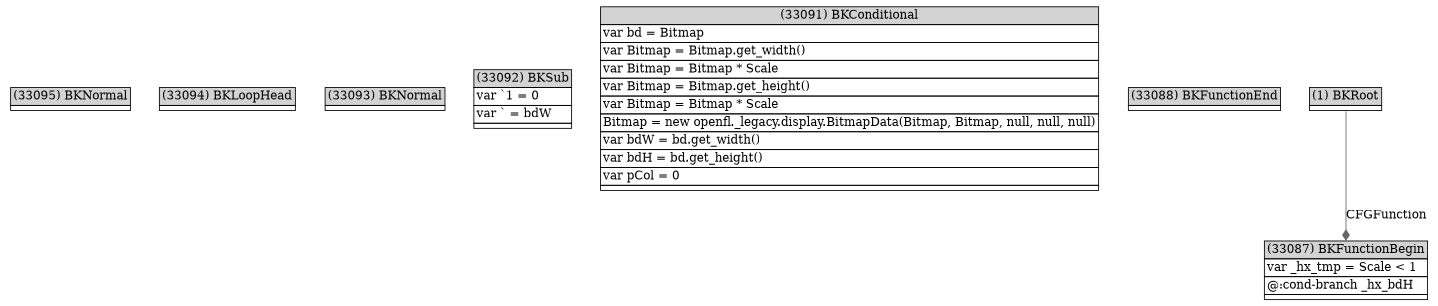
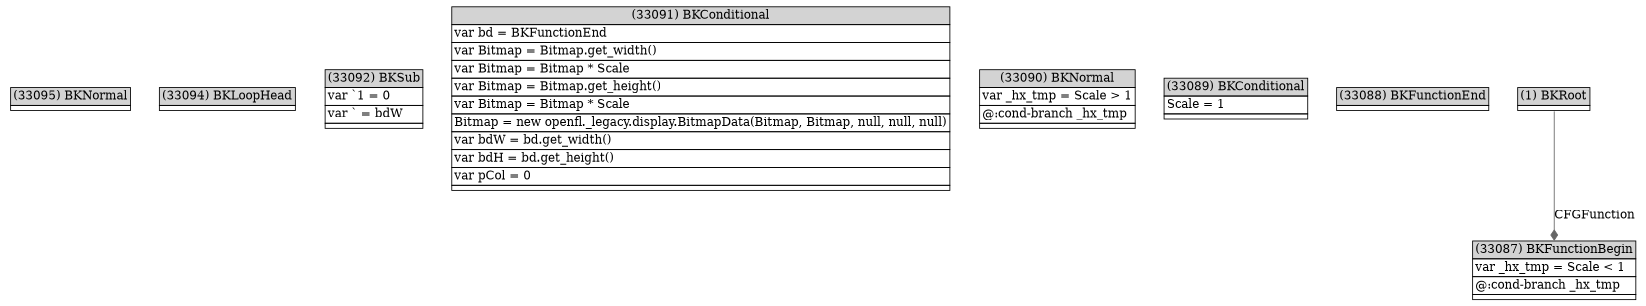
(654, 33) -> (531, 33)
(385, 99) -> none
none -> (1057, 99)
none -> (1235, 99)
(1340, 285) -> (1548, 285)
